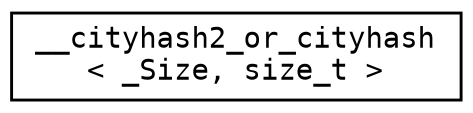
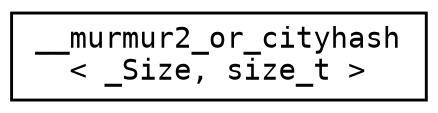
(236, 57) -> (219, 57)
